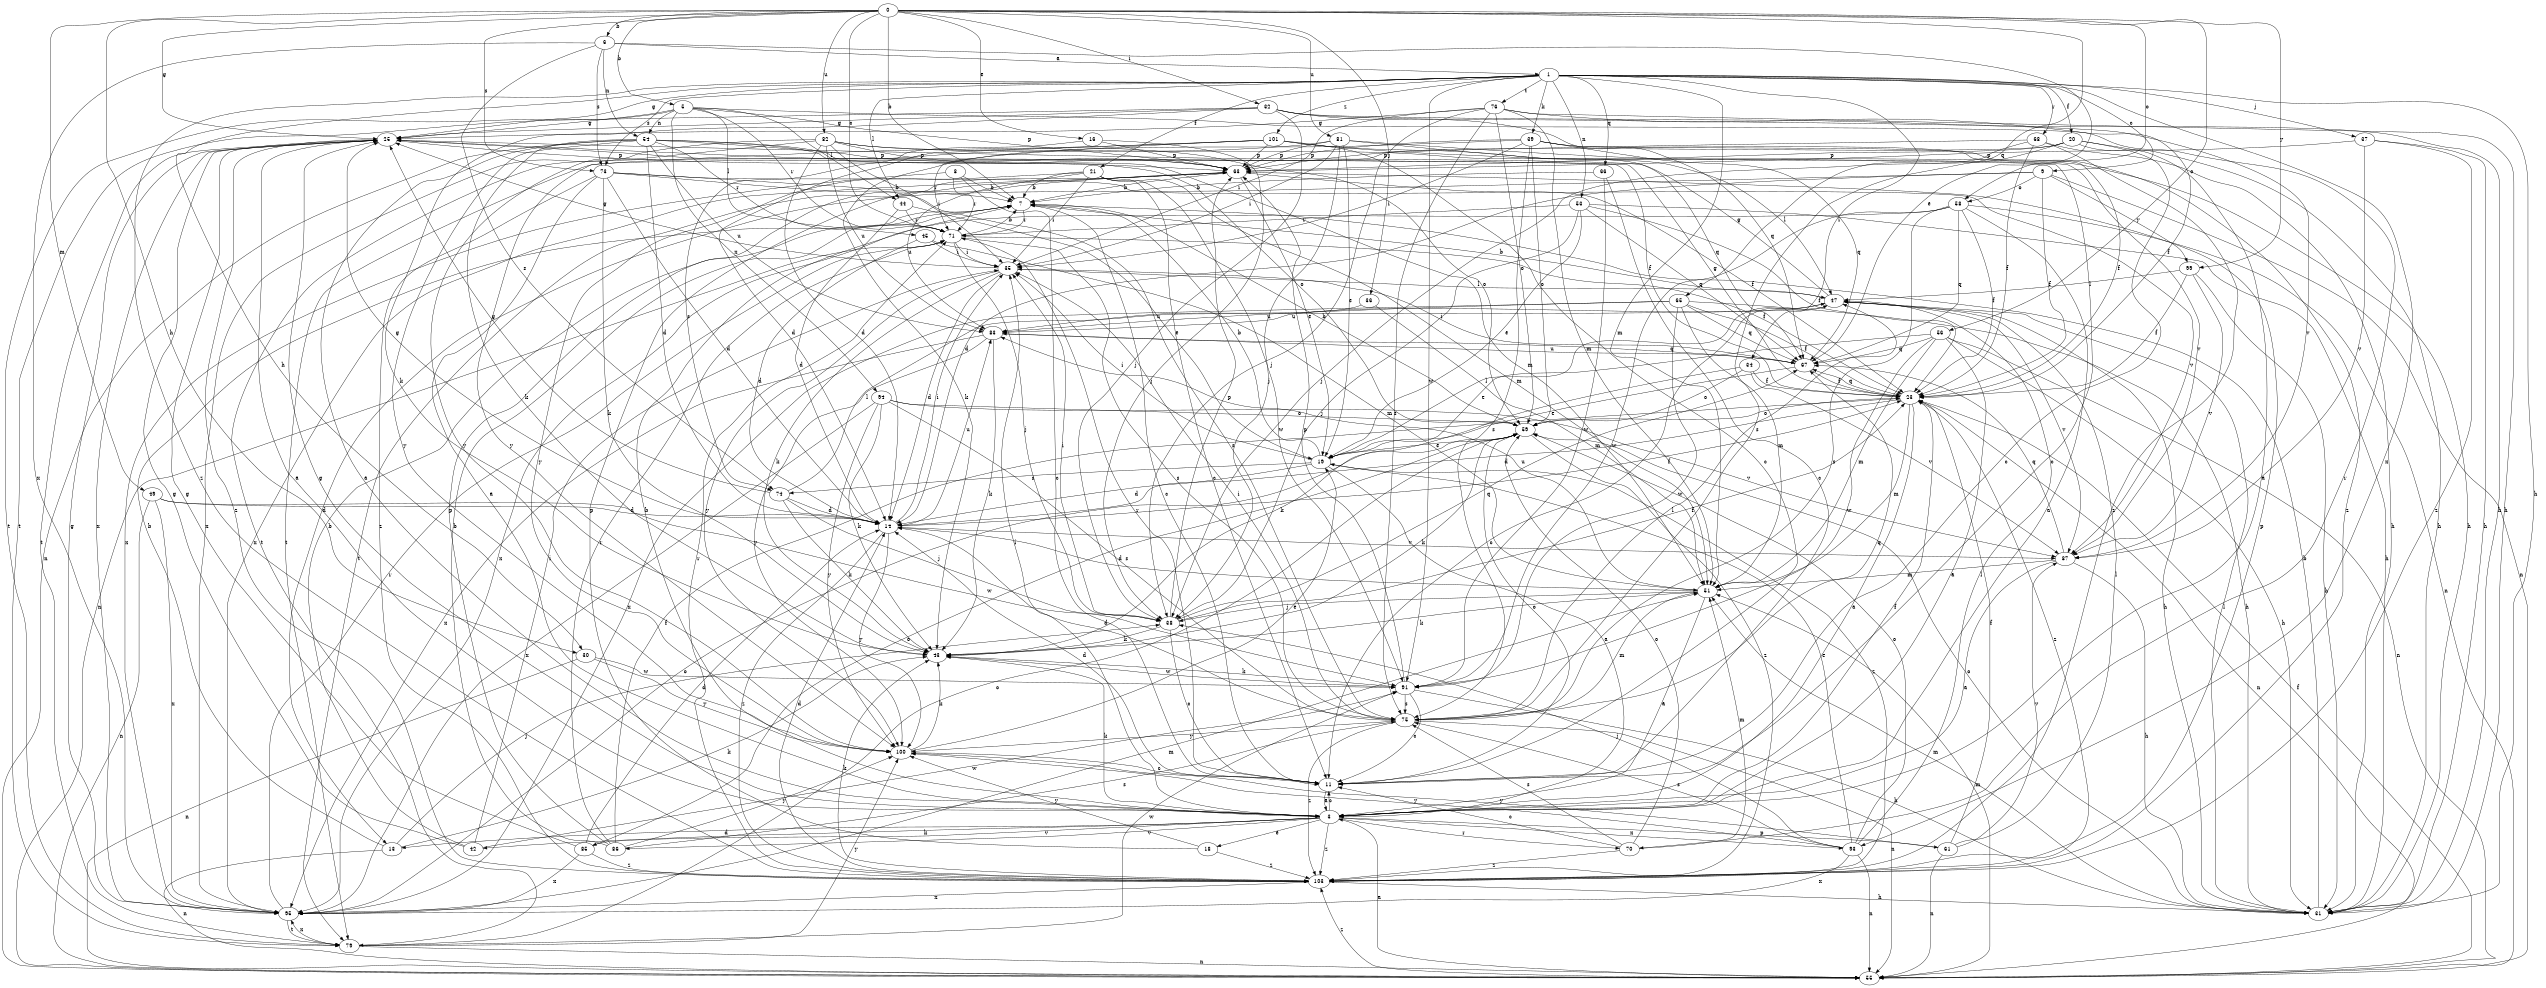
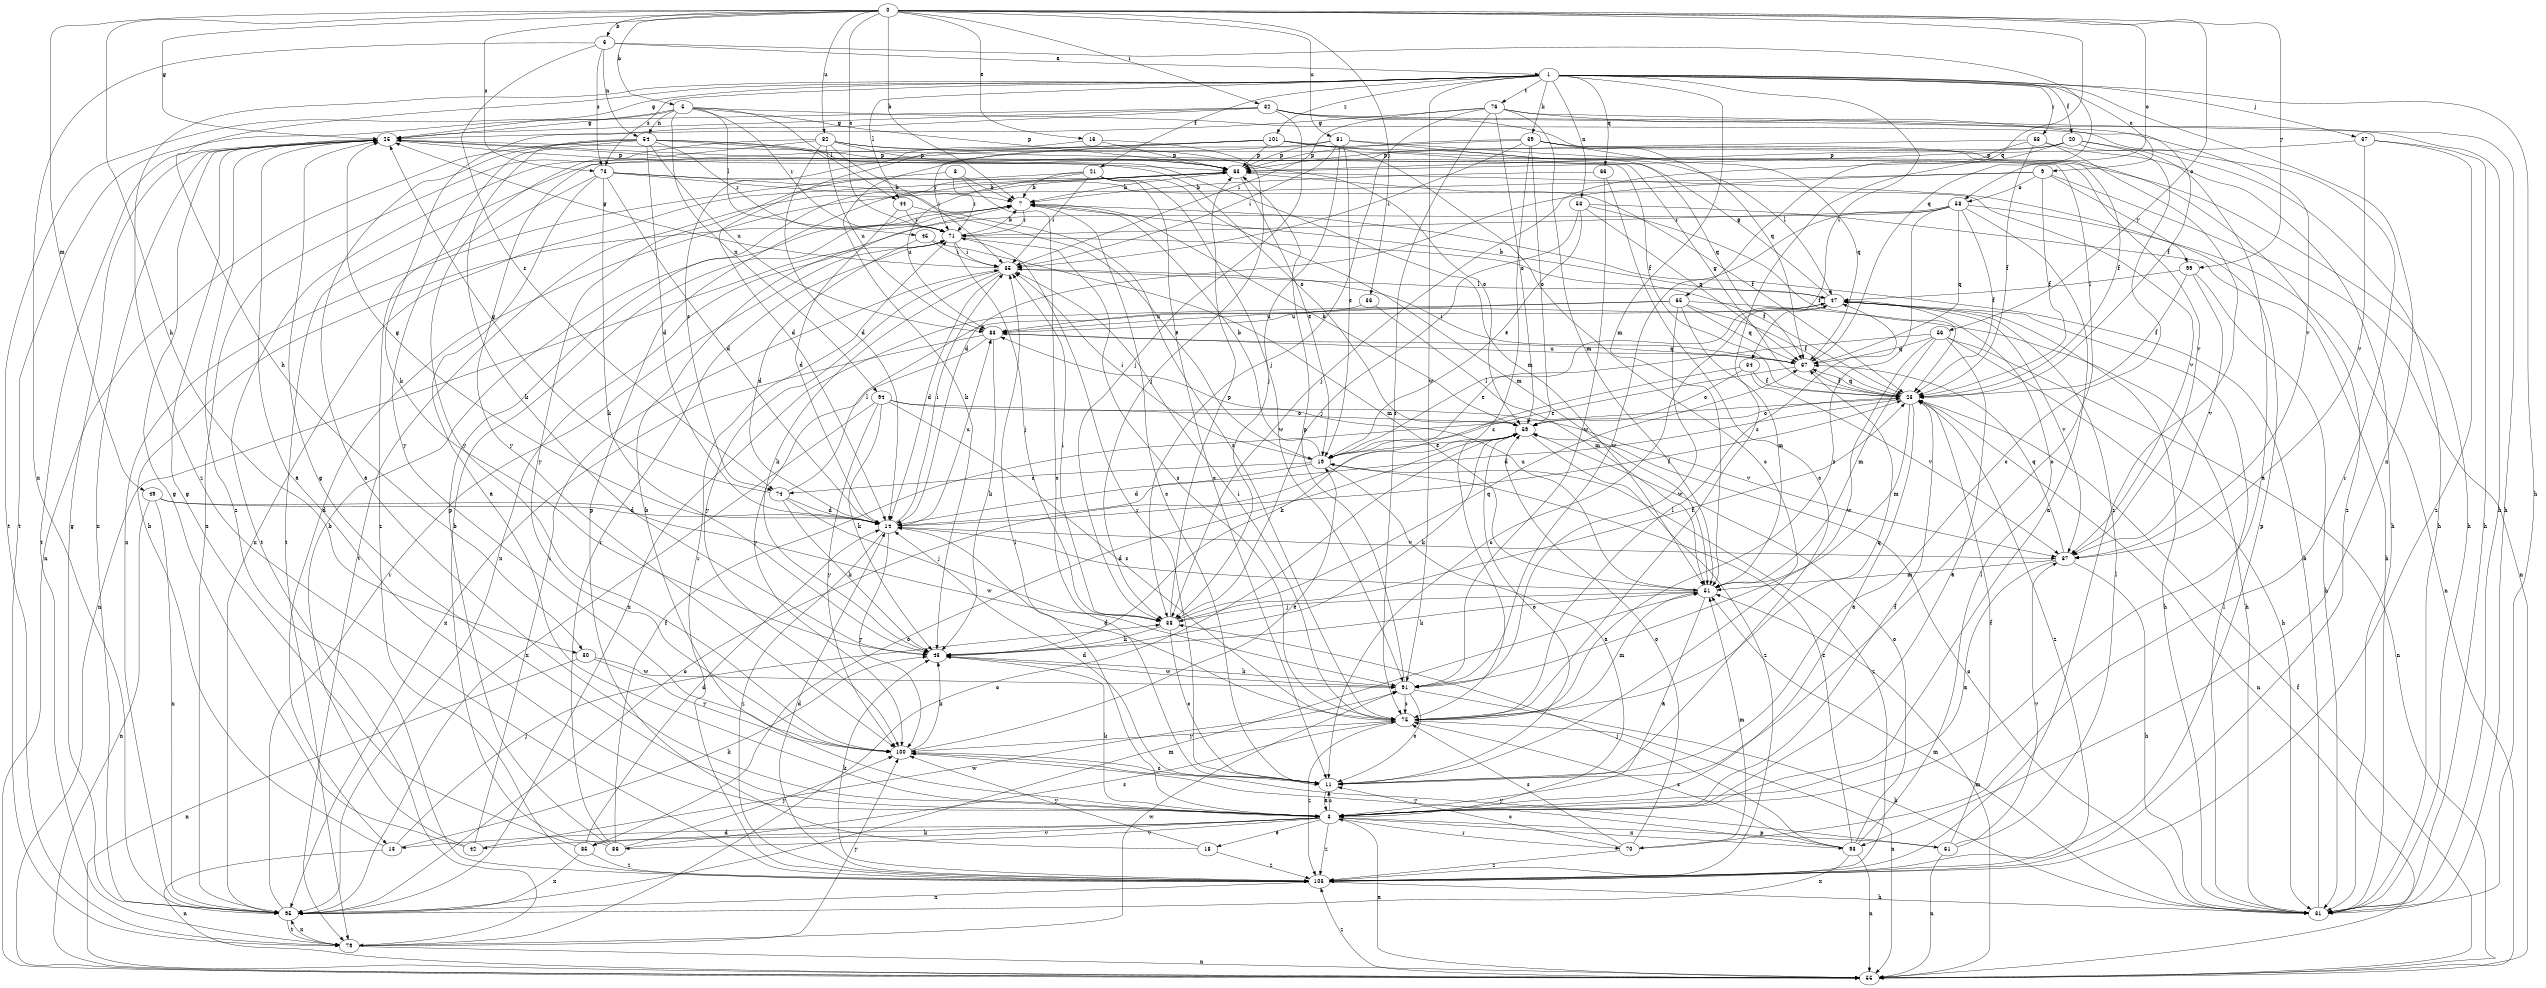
(1929, 204) -> (1929, 204)
(1268, 220) -> (1458, 224)
